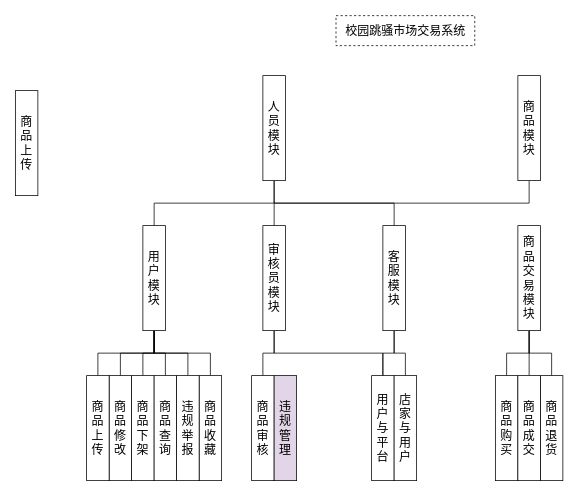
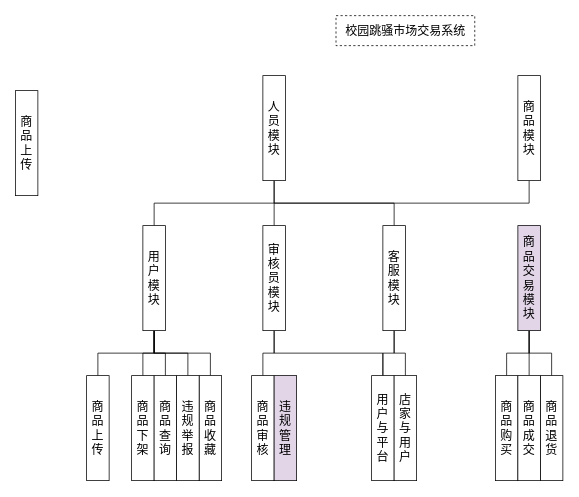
(529, 278) -> (529, 278)
(120, 364) -> none
(120, 428) -> none
